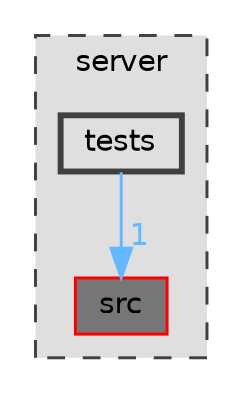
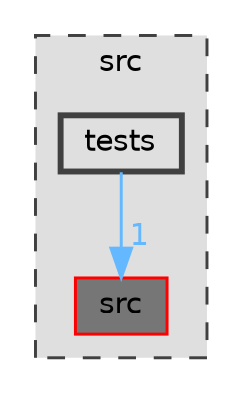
(121, 64) -> (121, 64)
